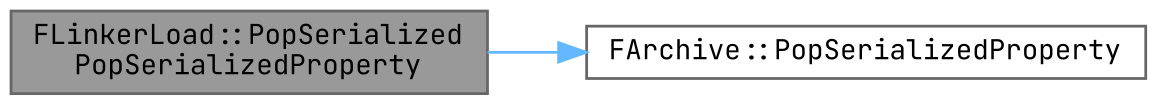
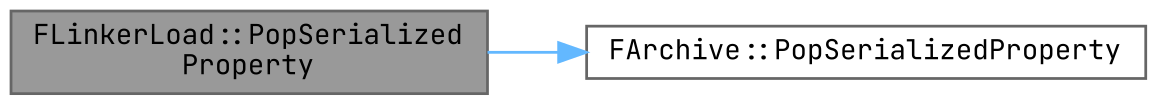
(249, 52) -> (249, 52)
